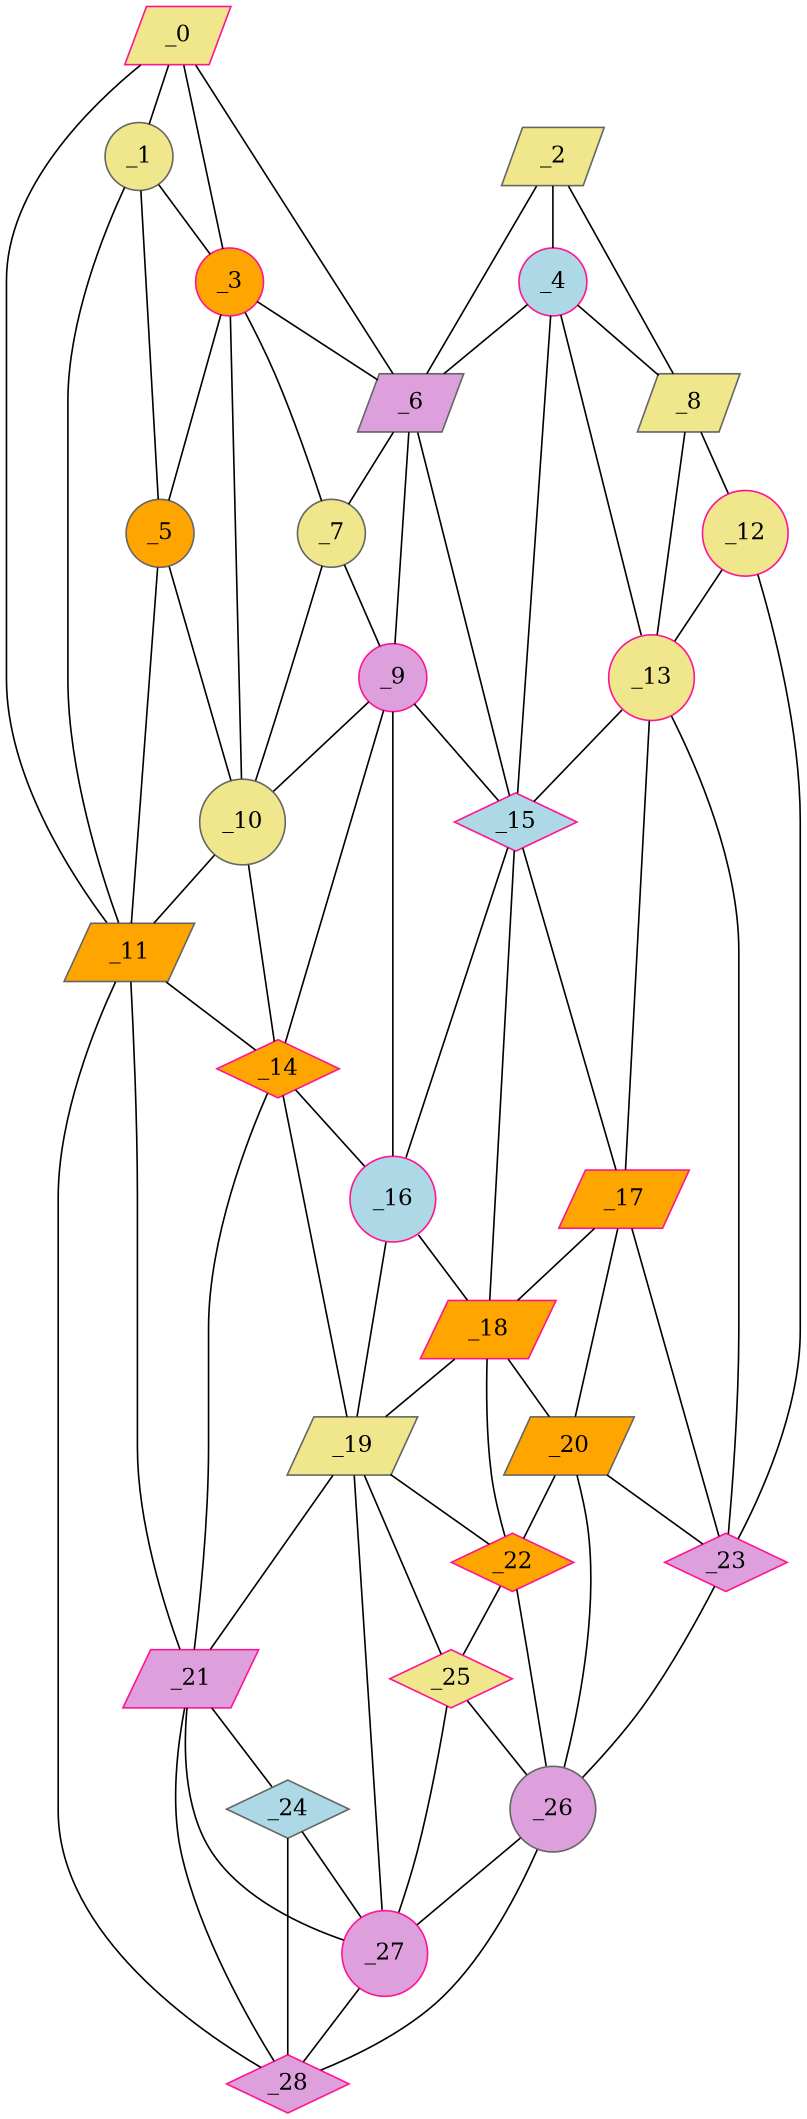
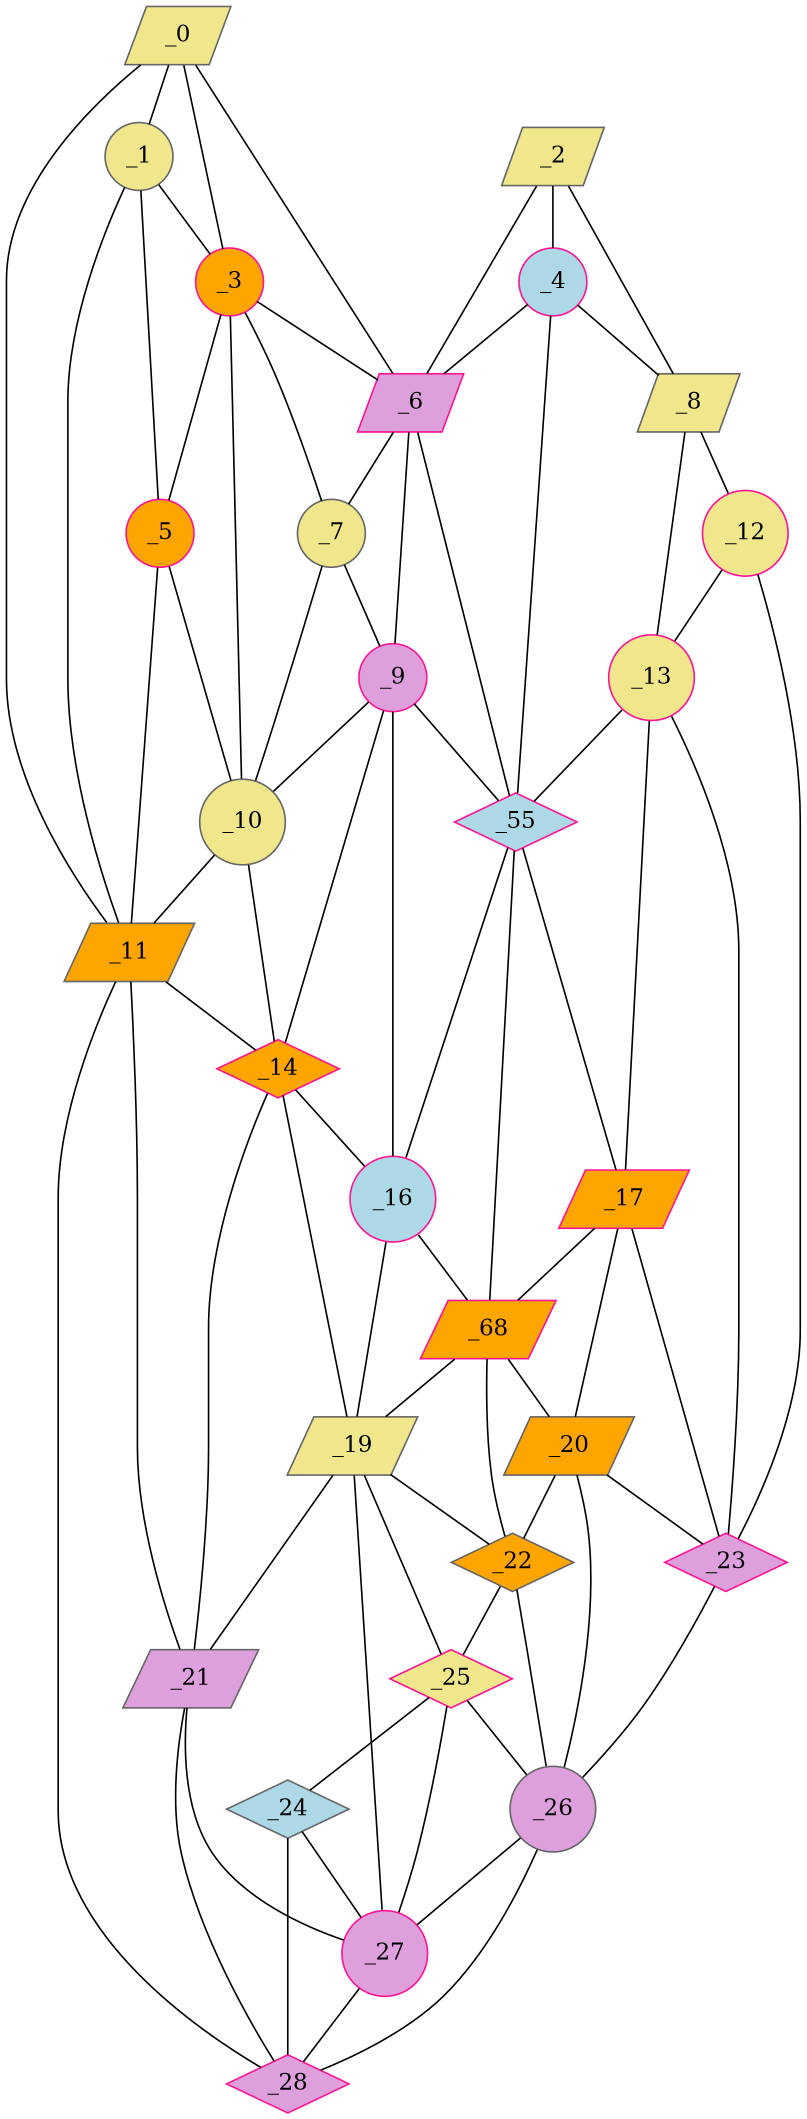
(178, 36) -> (178, 36)
(411, 403) -> (411, 403)
(601, 475) -> none
(160, 533) -> (160, 533)
(516, 822) -> (516, 822)
(488, 1330) -> (488, 1330)
(512, 1562) -> (512, 1562)
(191, 1679) -> (191, 1679)
(242, 1747) -> (361, 1751)
